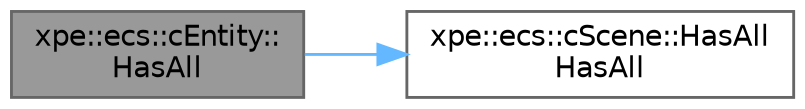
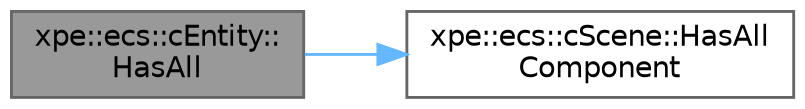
(600, 54) -> (600, 54)
